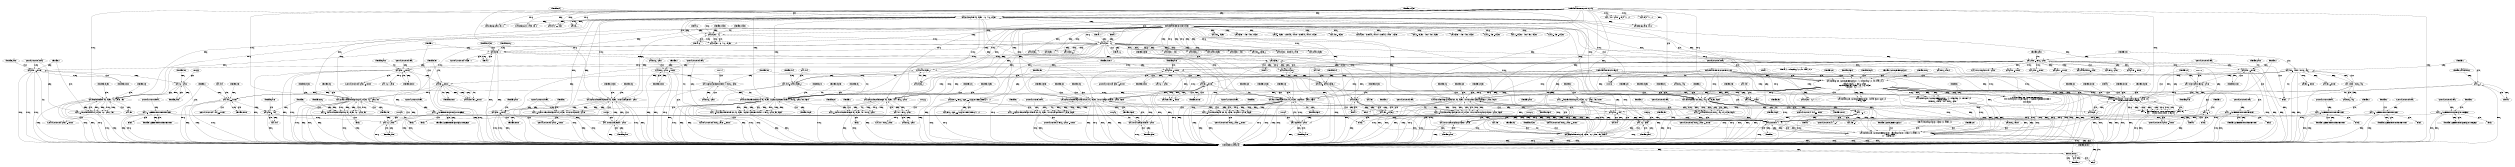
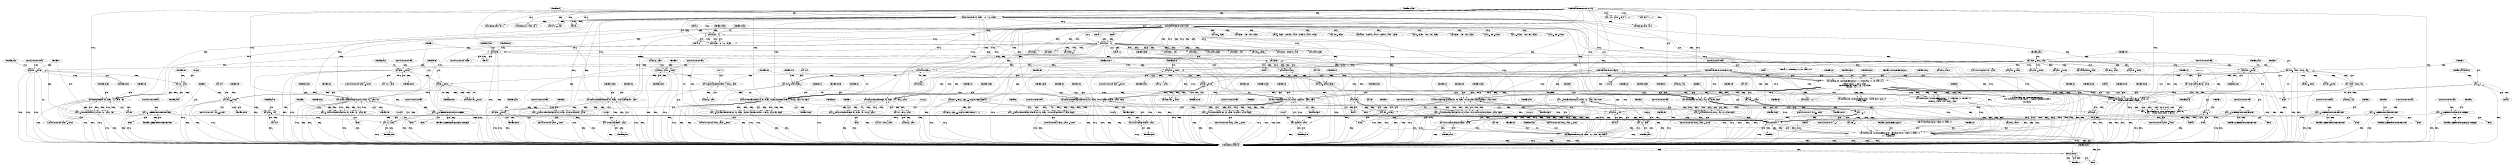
(1081, 22) -> (1066, 23)
